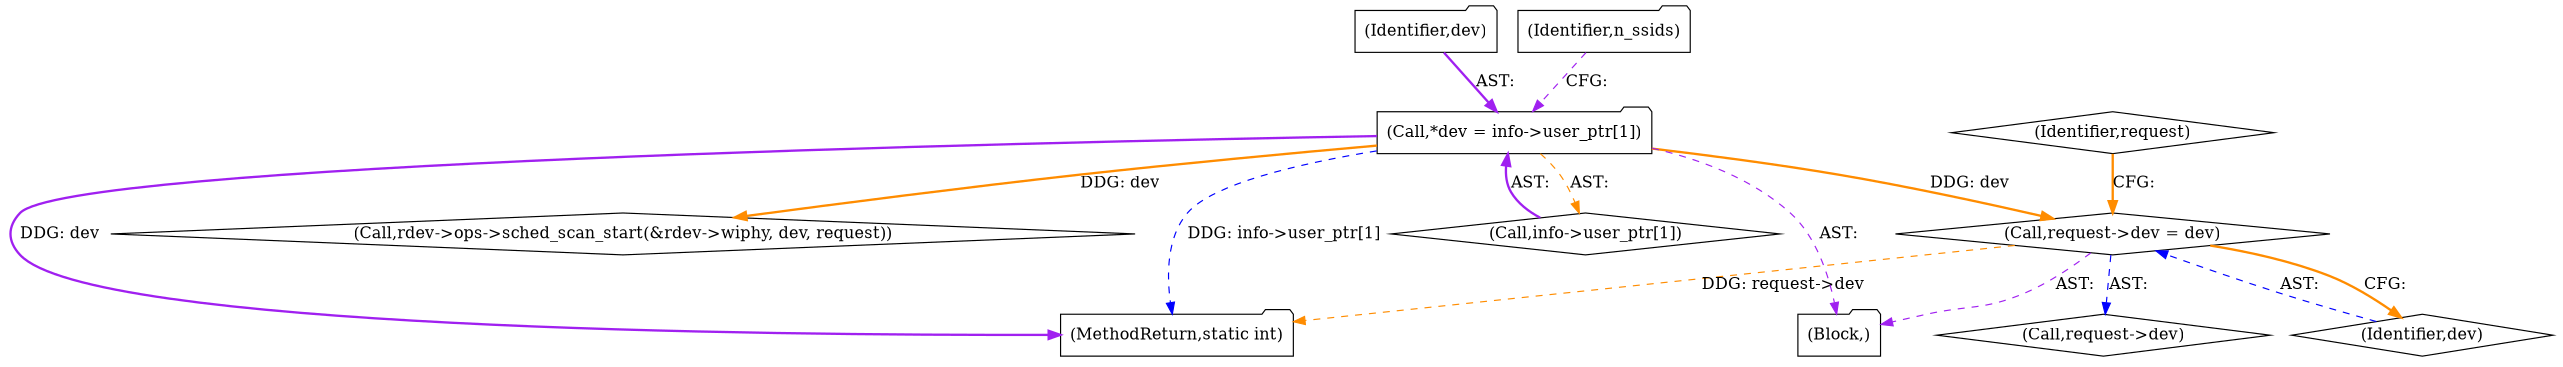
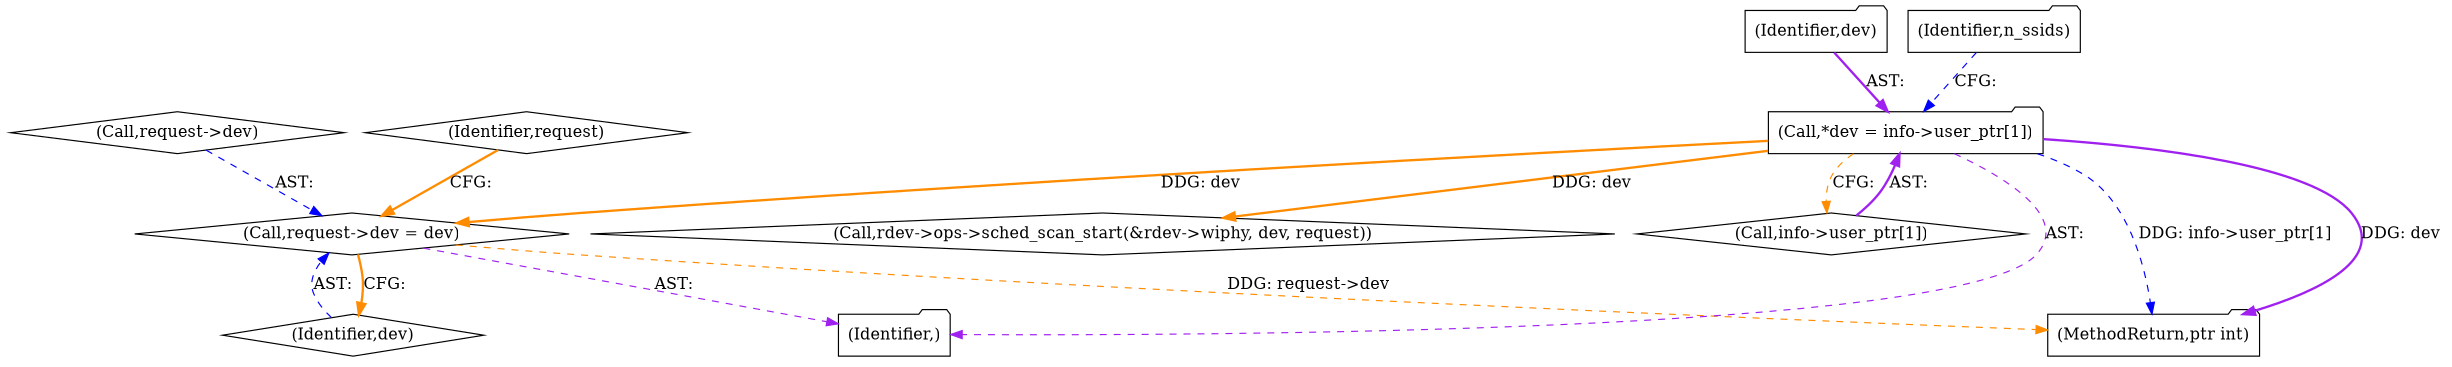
(1563, 78) -> (1954, 78)
(1592, 183) -> (1856, 183)
(2109, 279) -> (259, 180)
(1177, 335) -> (2154, 335)
(1839, 335) -> (894, 335)
